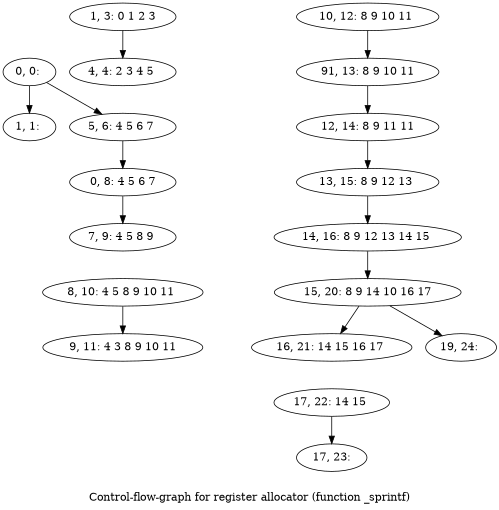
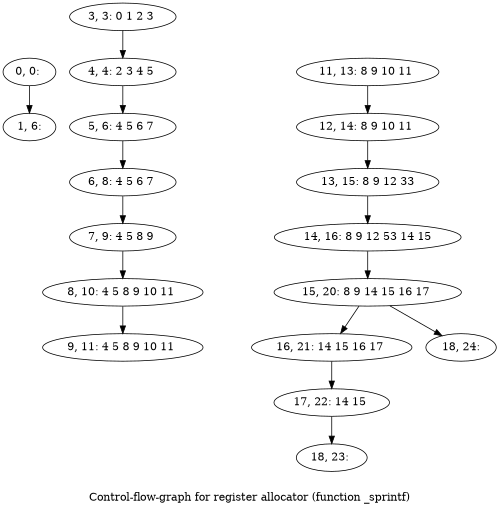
(123, 17) -> (123, 17)
(368, 17) -> none
(368, 72) -> (368, 72)
(71, 96) -> (123, 96)
(29, 127) -> (29, 127)
(368, 127) -> (368, 127)
(123, 182) -> (123, 182)
(368, 182) -> (368, 182)
(368, 237) -> (368, 237)
none -> (123, 261)
(368, 292) -> (368, 292)
(123, 347) -> (123, 347)
(461, 347) -> (461, 347)
none -> (332, 371)
(332, 458) -> (332, 458)
